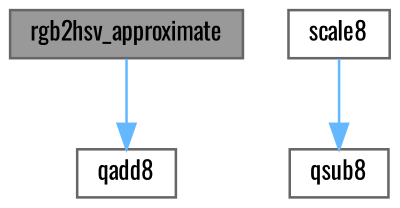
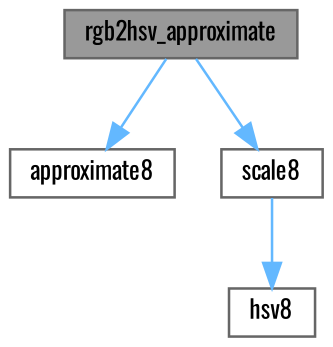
none -> (219, 93)
(127, 173) -> (92, 173)
(339, 173) -> (272, 313)
